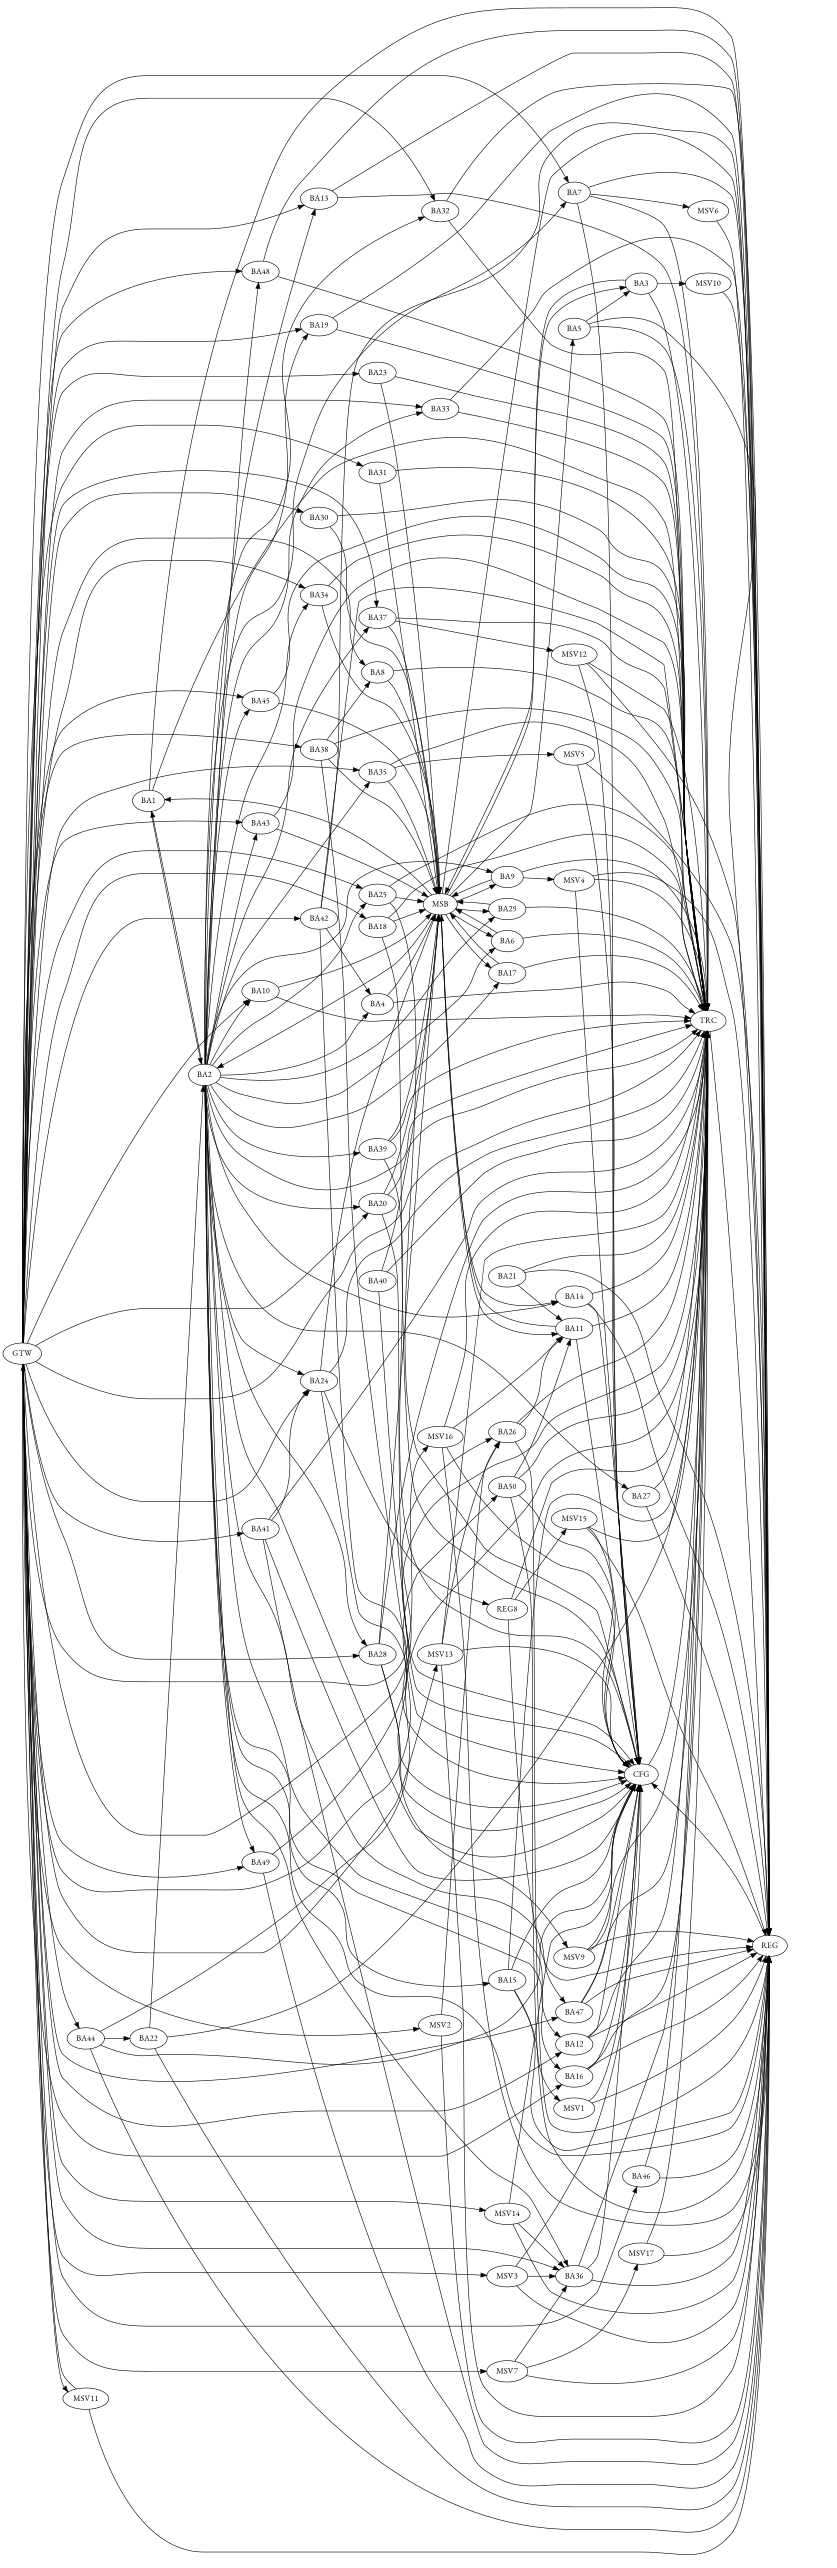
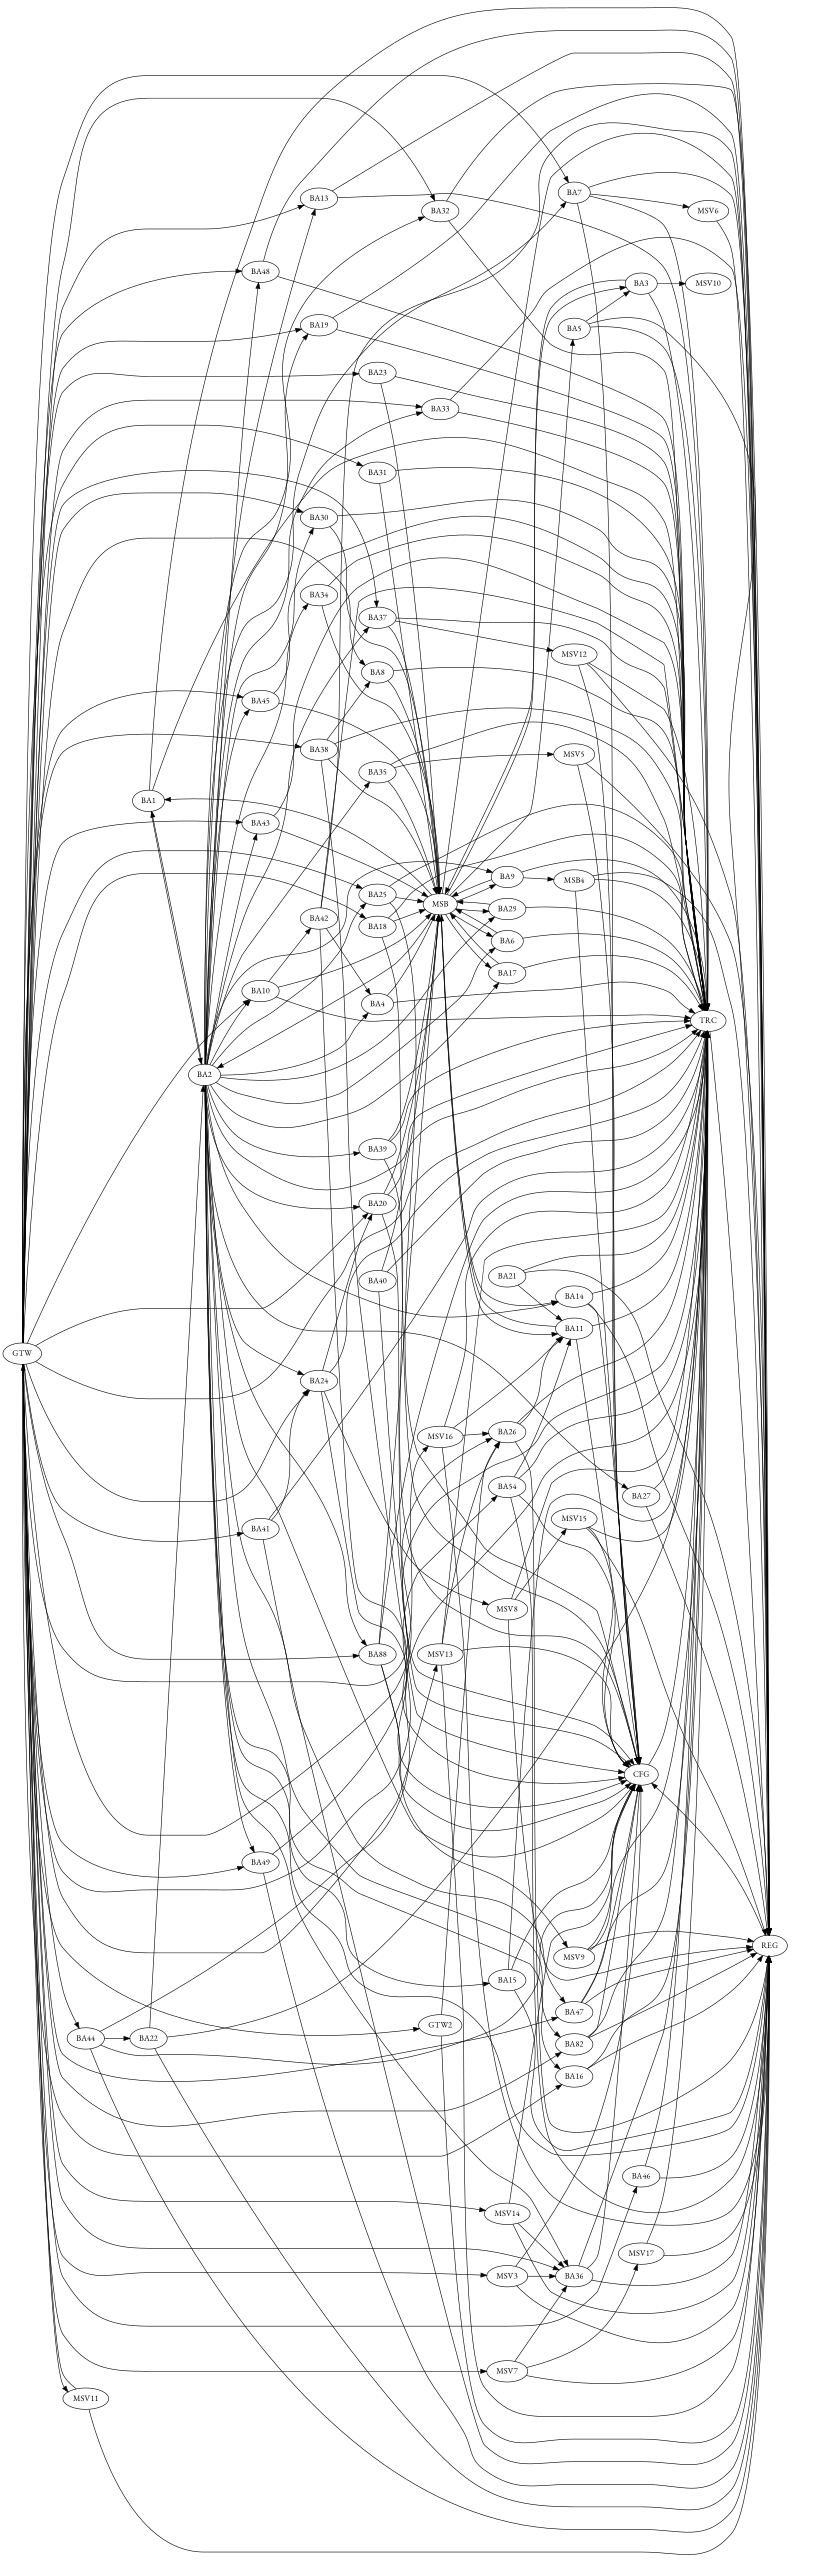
(58, 732) -> none
none -> (229, 743)
(574, 880) -> (574, 880)
(37, 1013) -> none
(68, 1044) -> (286, 960)
(764, 1108) -> none
(357, 1140) -> (343, 1298)
(507, 1487) -> (507, 1487)
(590, 1576) -> (473, 1435)
(507, 1609) -> (507, 1609)
(378, 1654) -> (378, 1654)
(380, 1811) -> none
(623, 1962) -> none
(440, 2025) -> (440, 2025)
(574, 2044) -> (574, 2044)
(574, 2109) -> none
